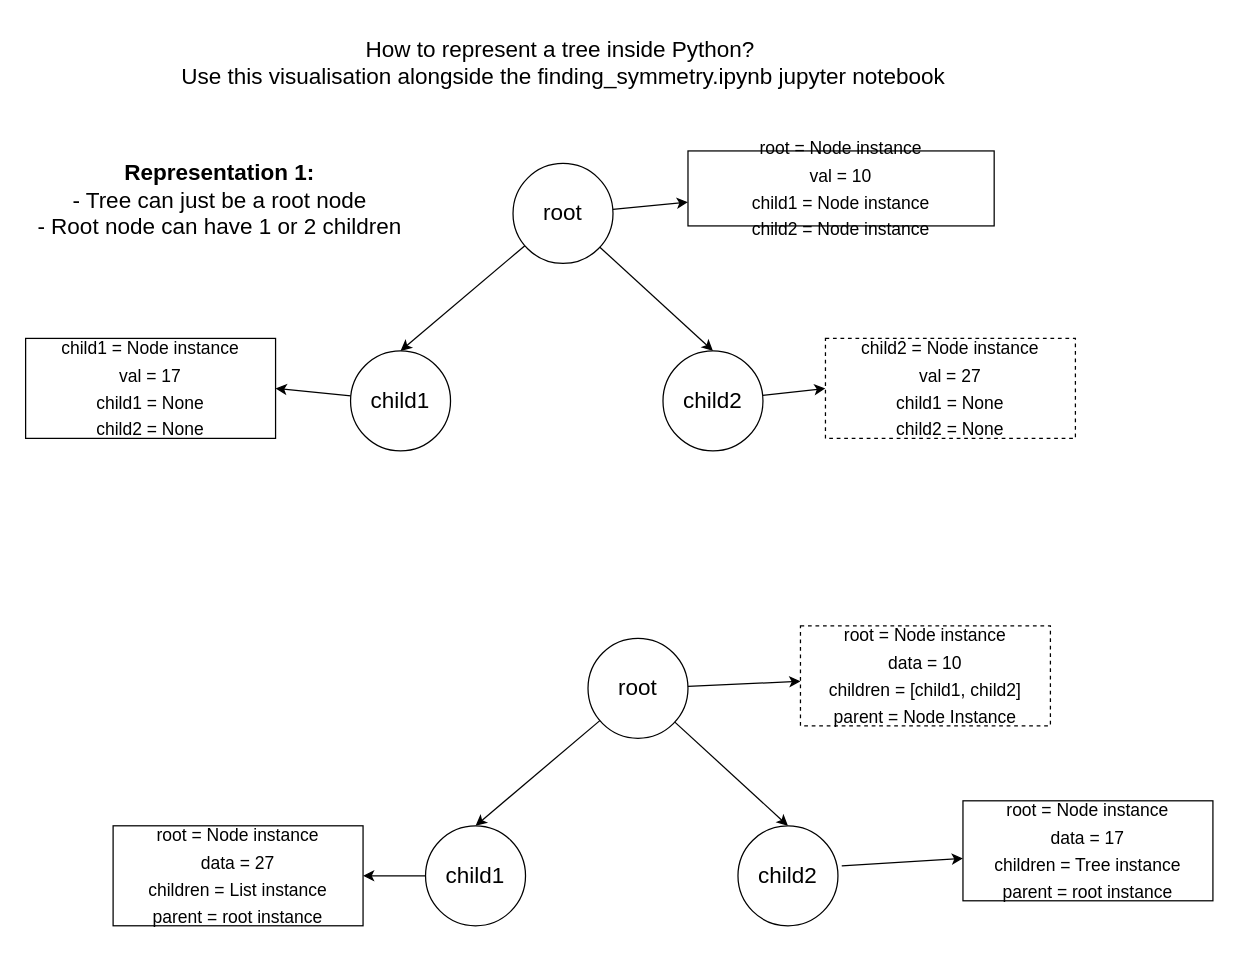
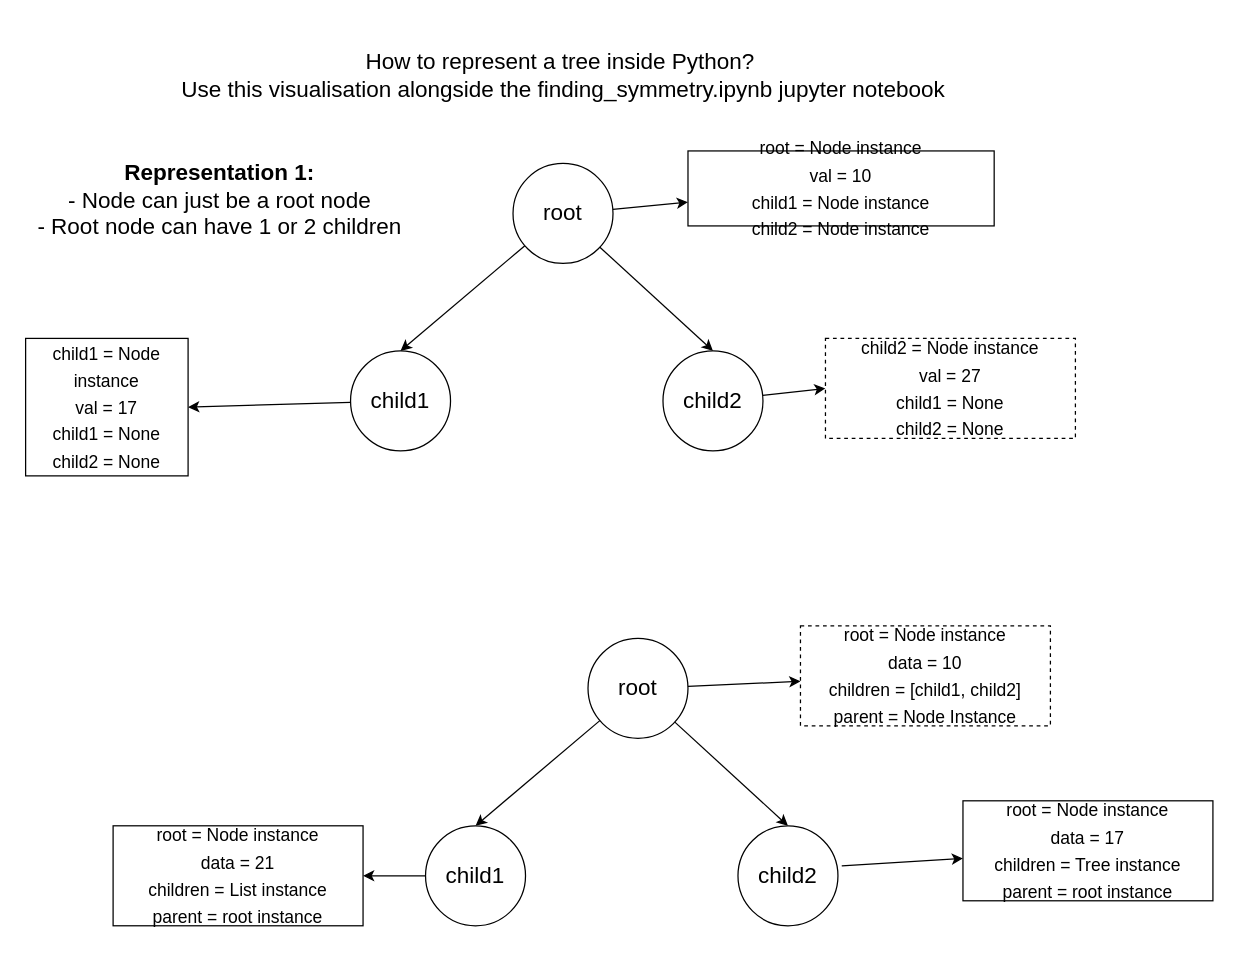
(563, 63) -> (563, 76)
(220, 201) -> (220, 201)
(151, 388) -> (107, 407)
(238, 876) -> (238, 876)
